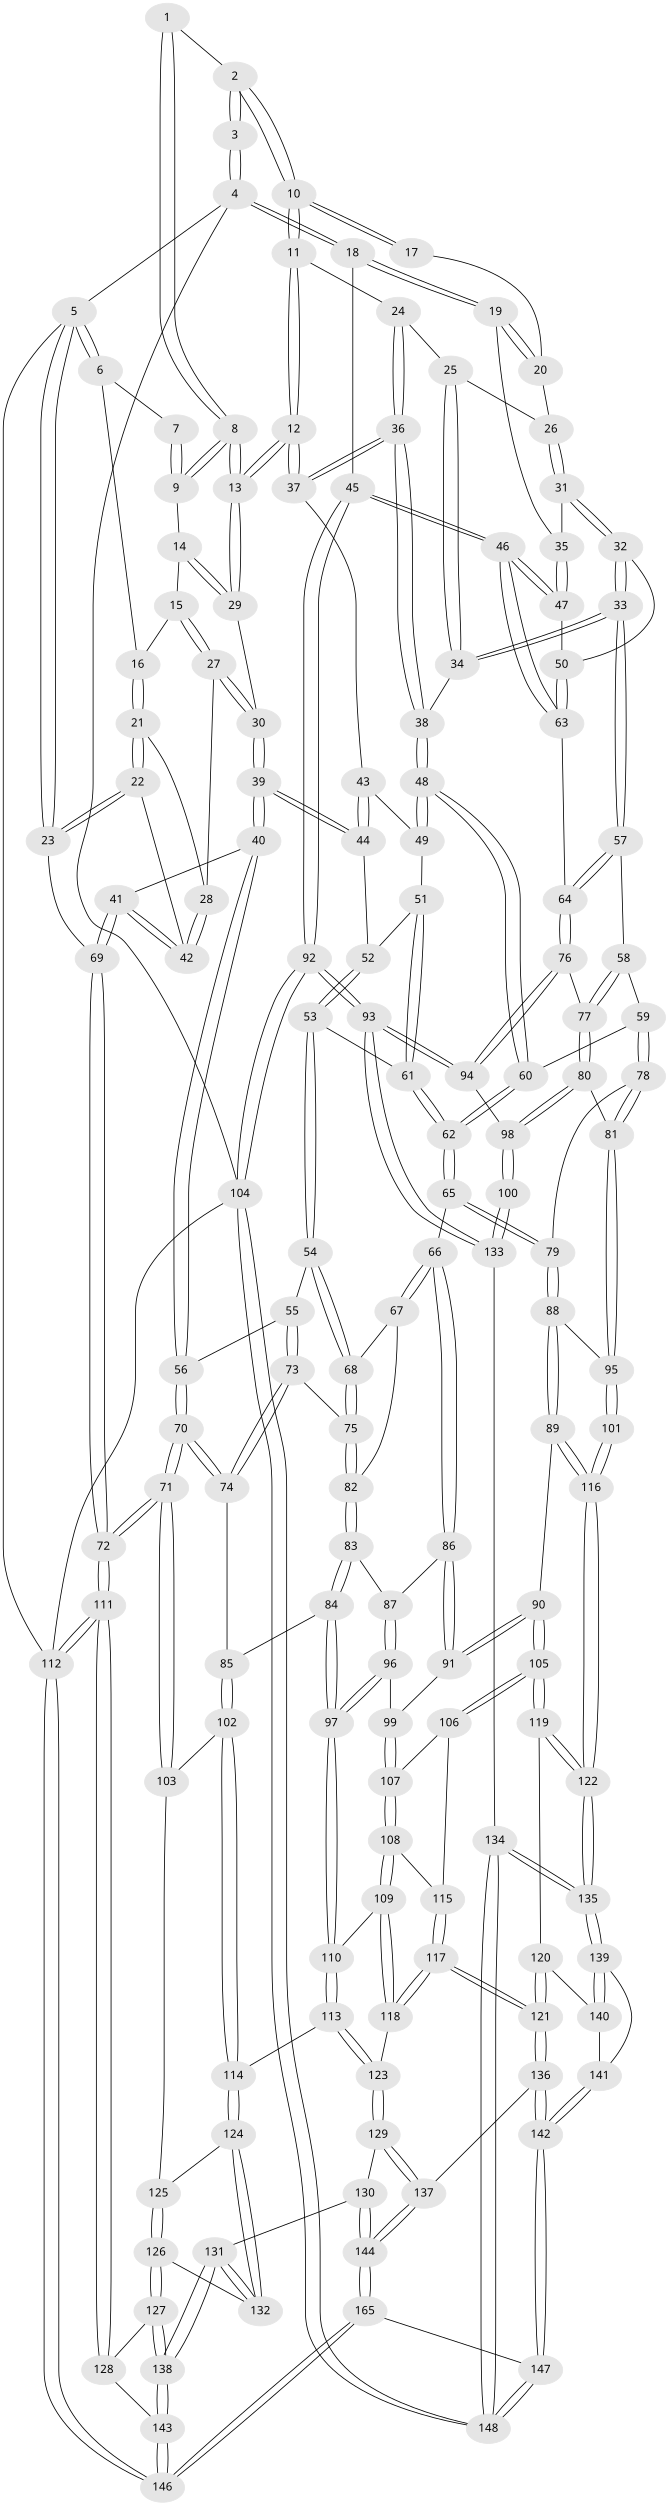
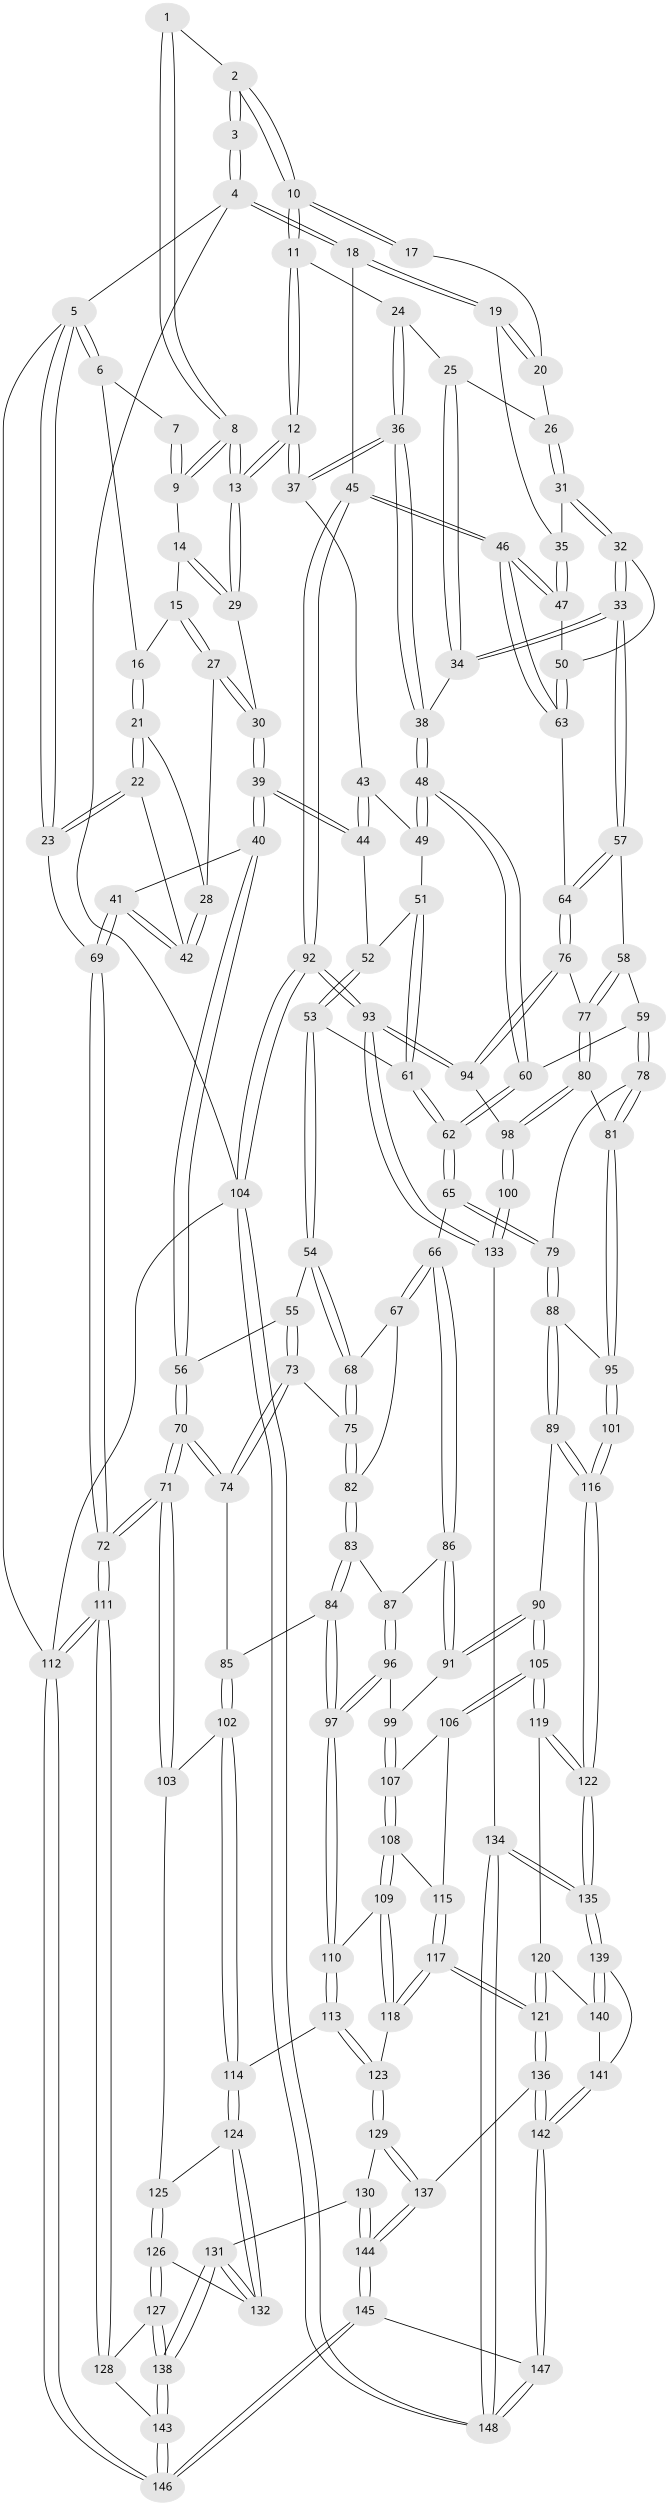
(365, 2311) -> (365, 2311)
